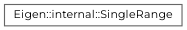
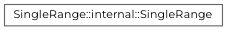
(93, 15) -> (113, 15)
